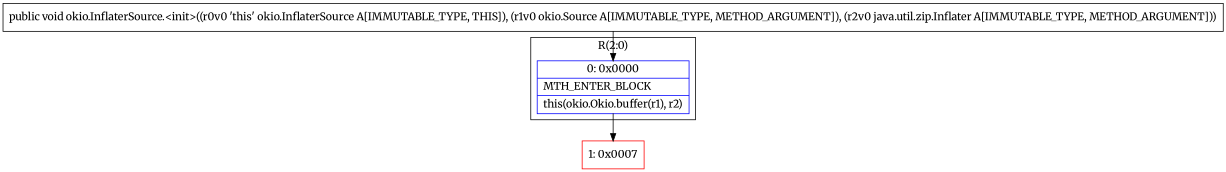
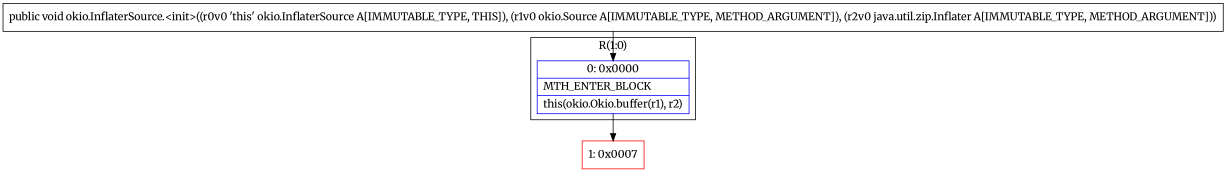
(613, 46) -> (613, 46)
